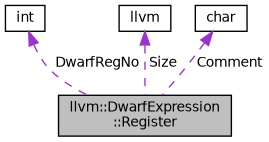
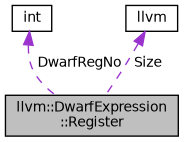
(221, 18) -> none
